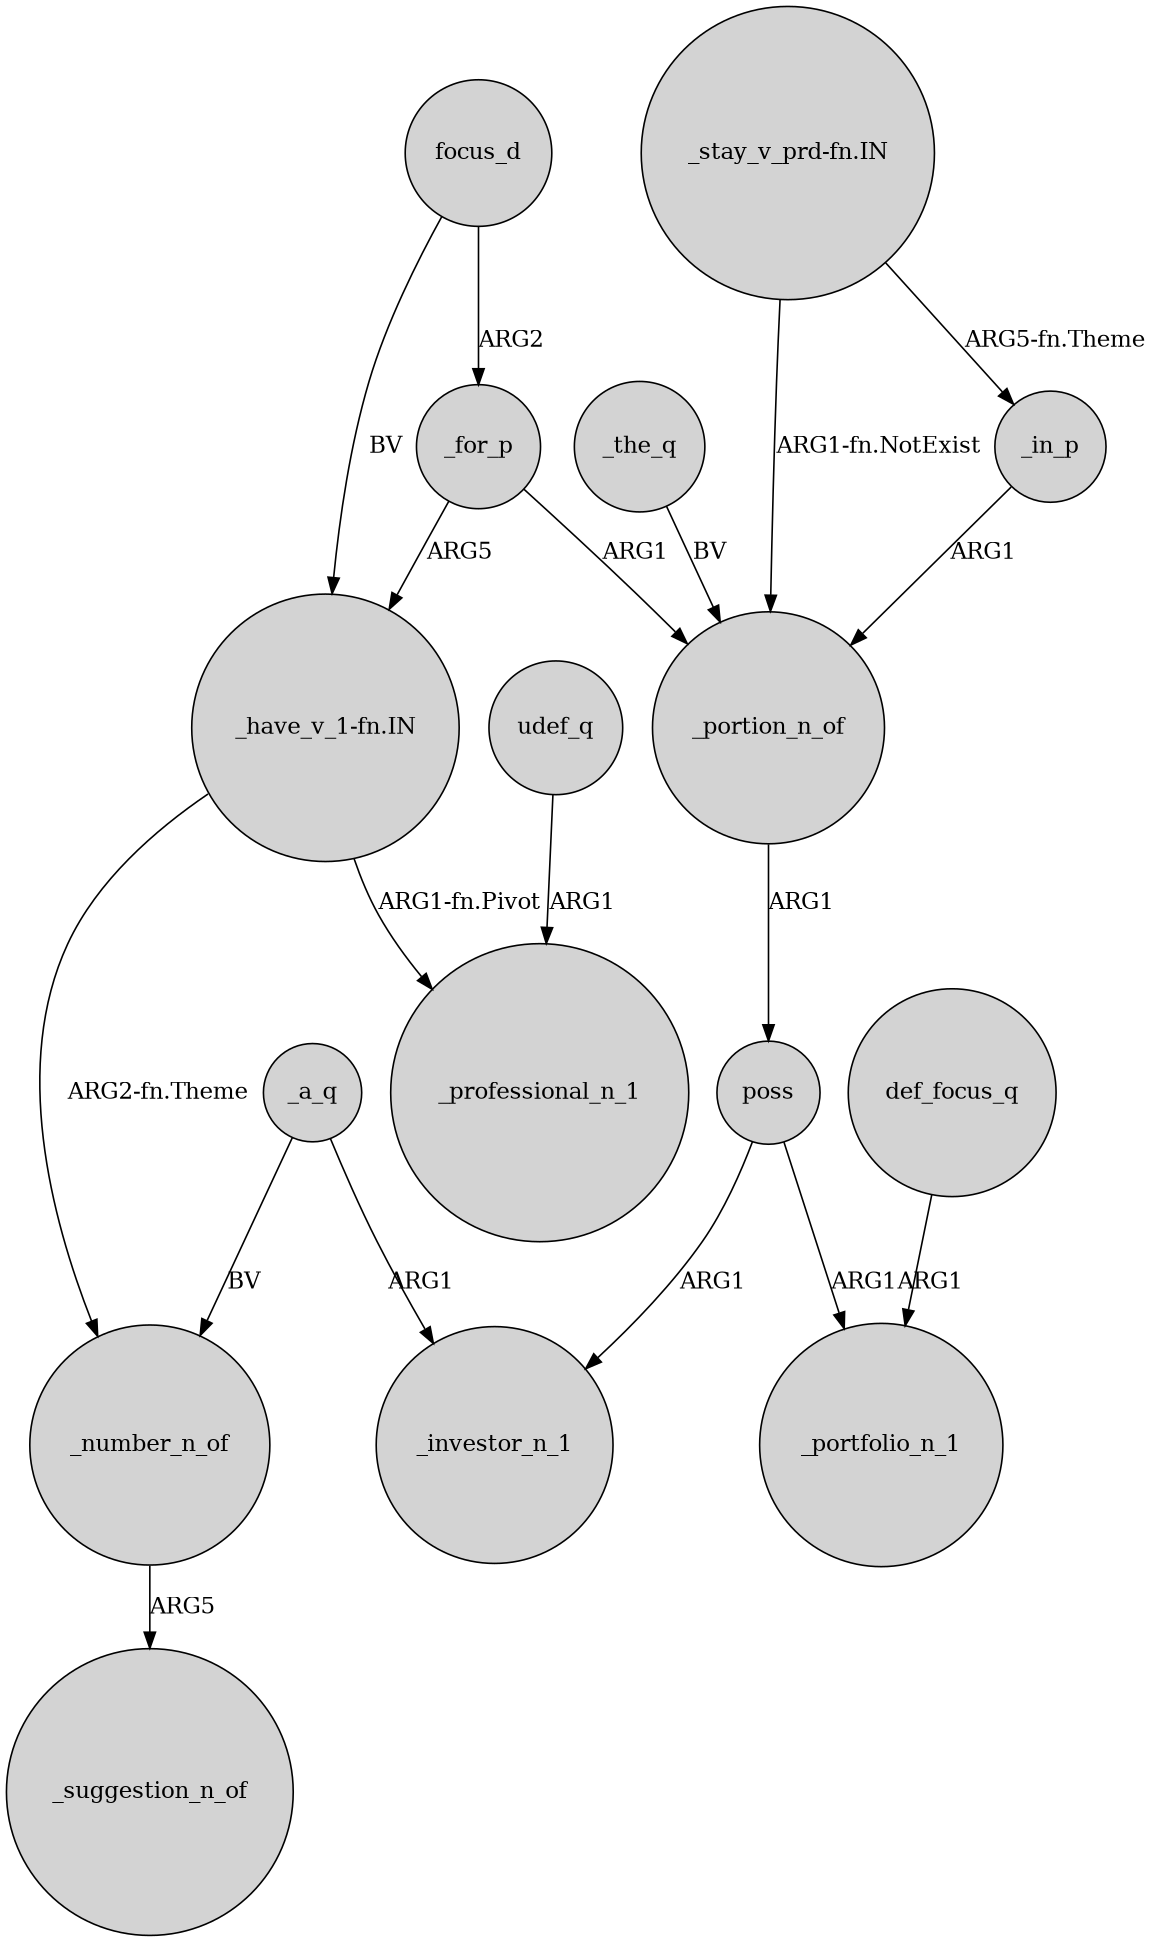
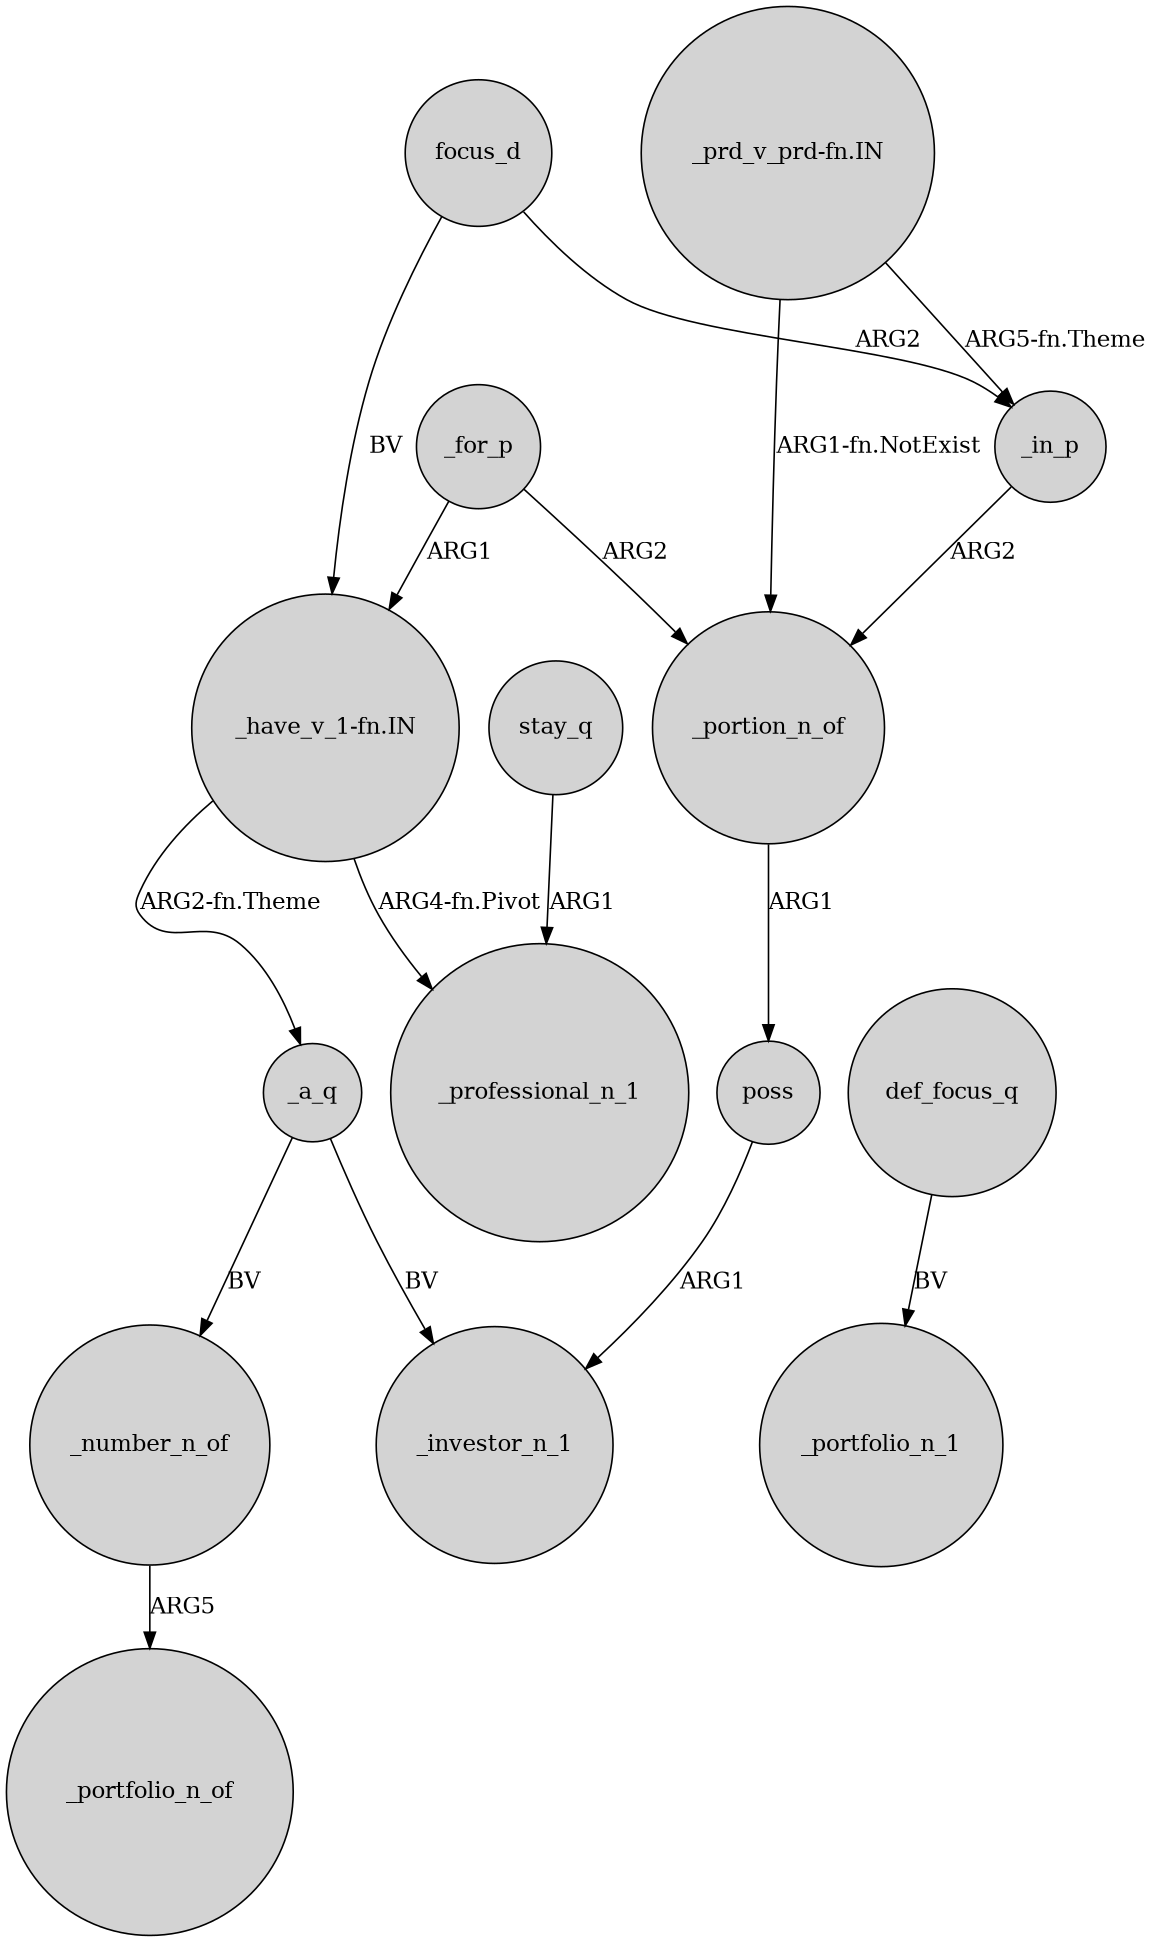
(788, 153) -> (788, 153)
(478, 297) -> (747, 333)
(640, 447) -> none
(460, 553) -> (460, 553)
(636, 553) -> (636, 553)
(984, 553) -> (984, 553)
(556, 728) -> (556, 728)
(460, 903) -> (460, 903)
(44, 1030) -> (169, 932)
(812, 1227) -> none
(421, 1282) -> (421, 1282)
(930, 1282) -> (930, 1282)
(150, 1792) -> (150, 1792)
